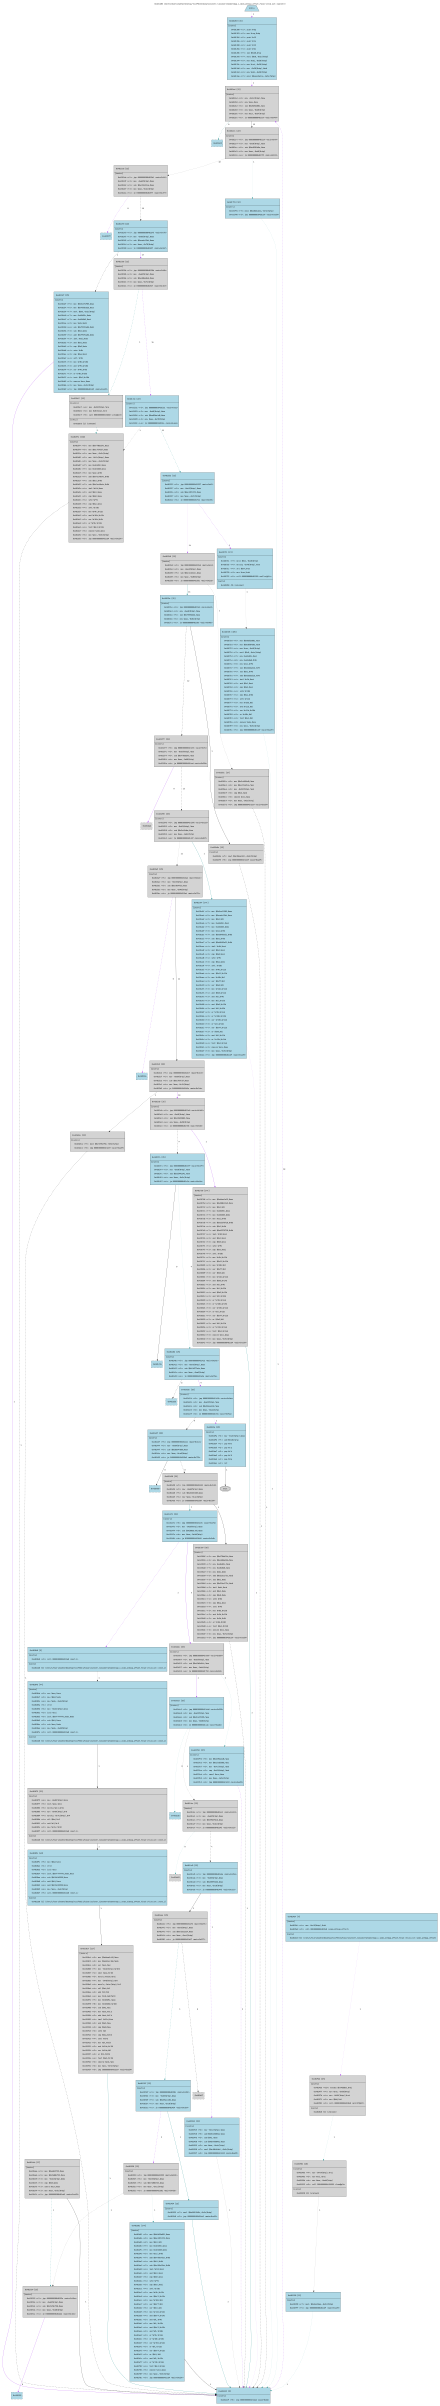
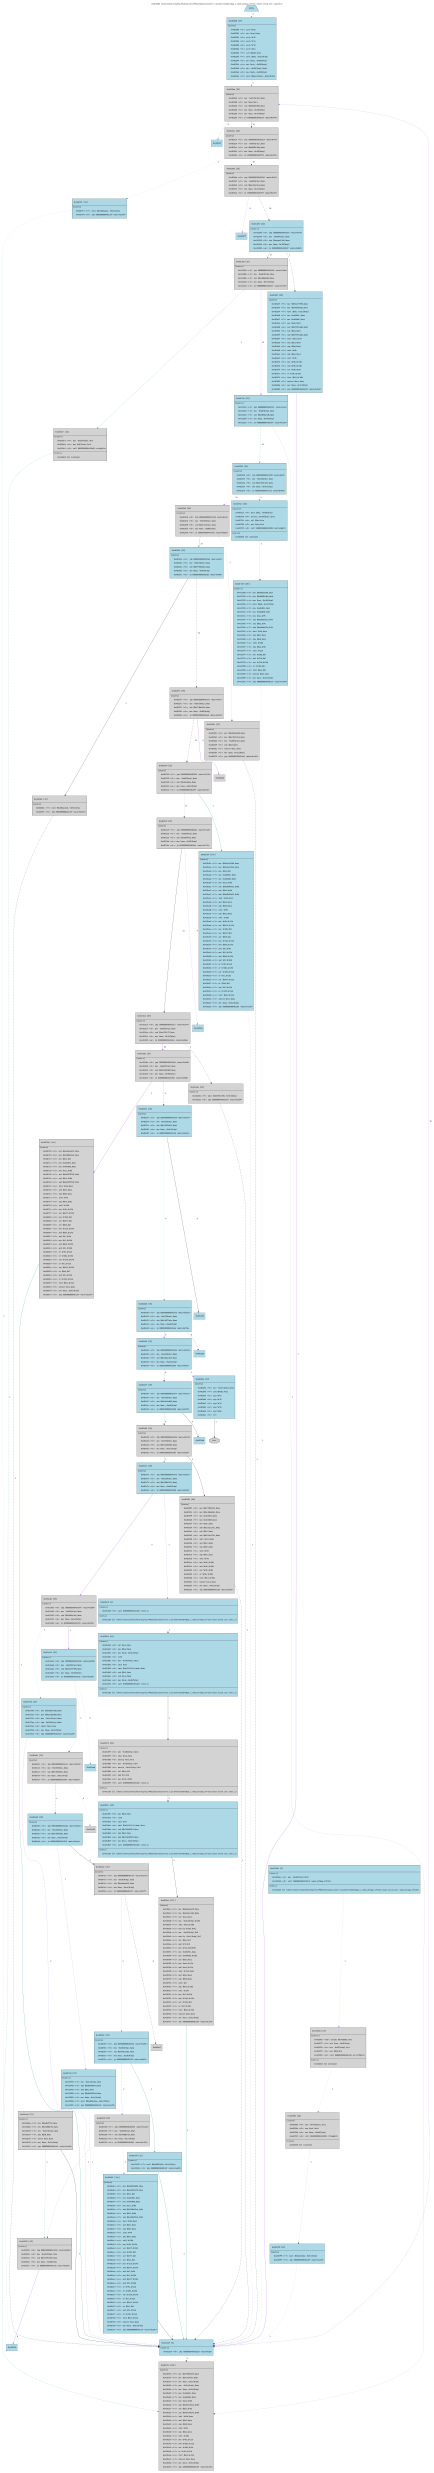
(20, 1530) -> (186, 2358)
